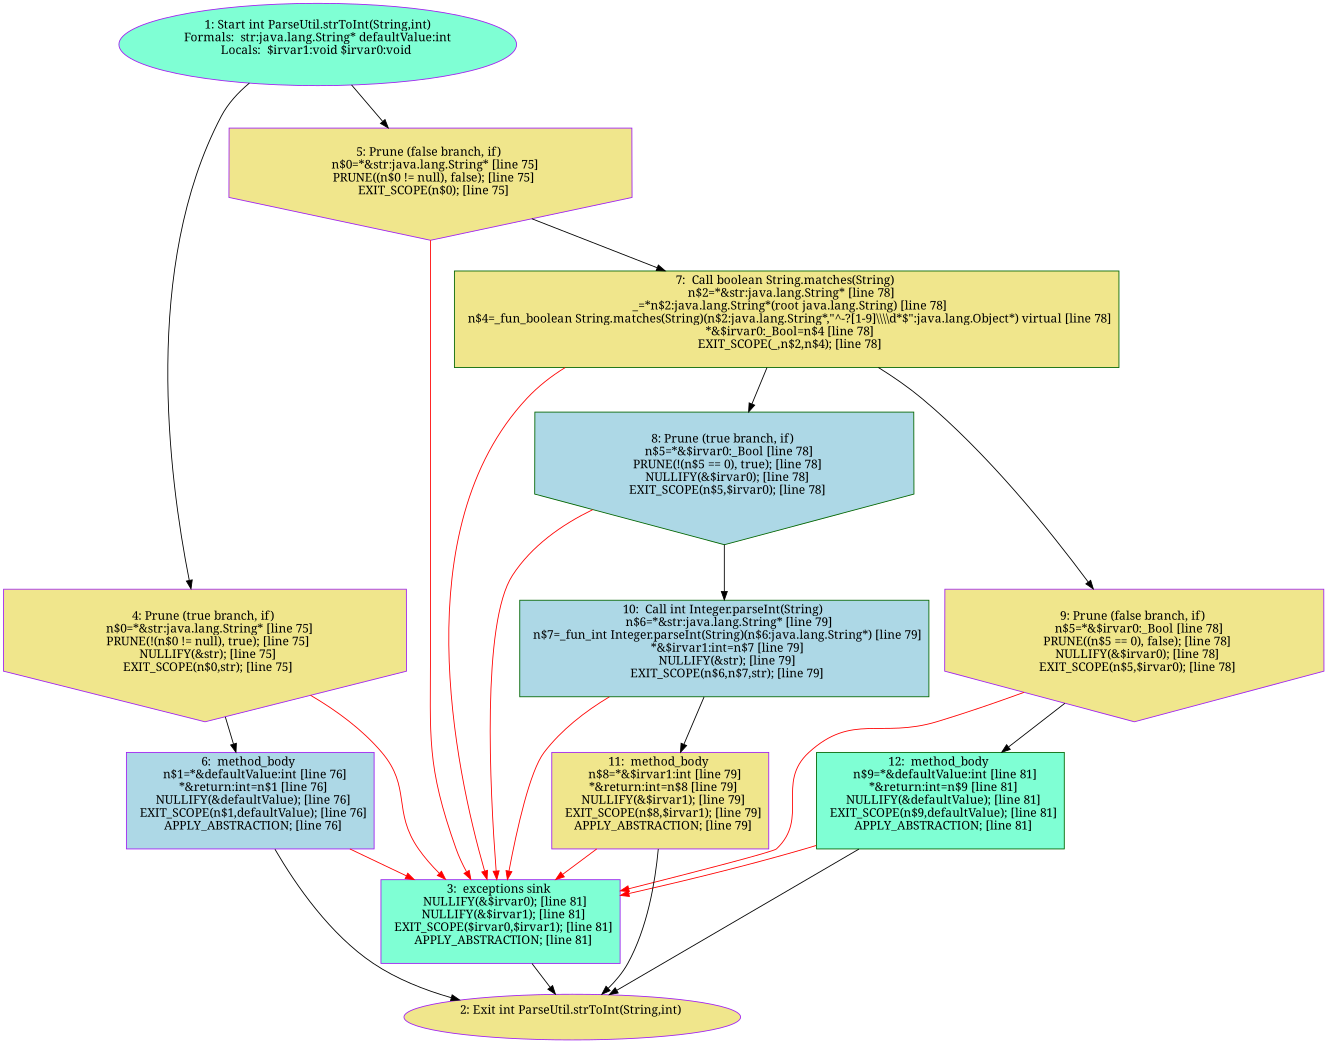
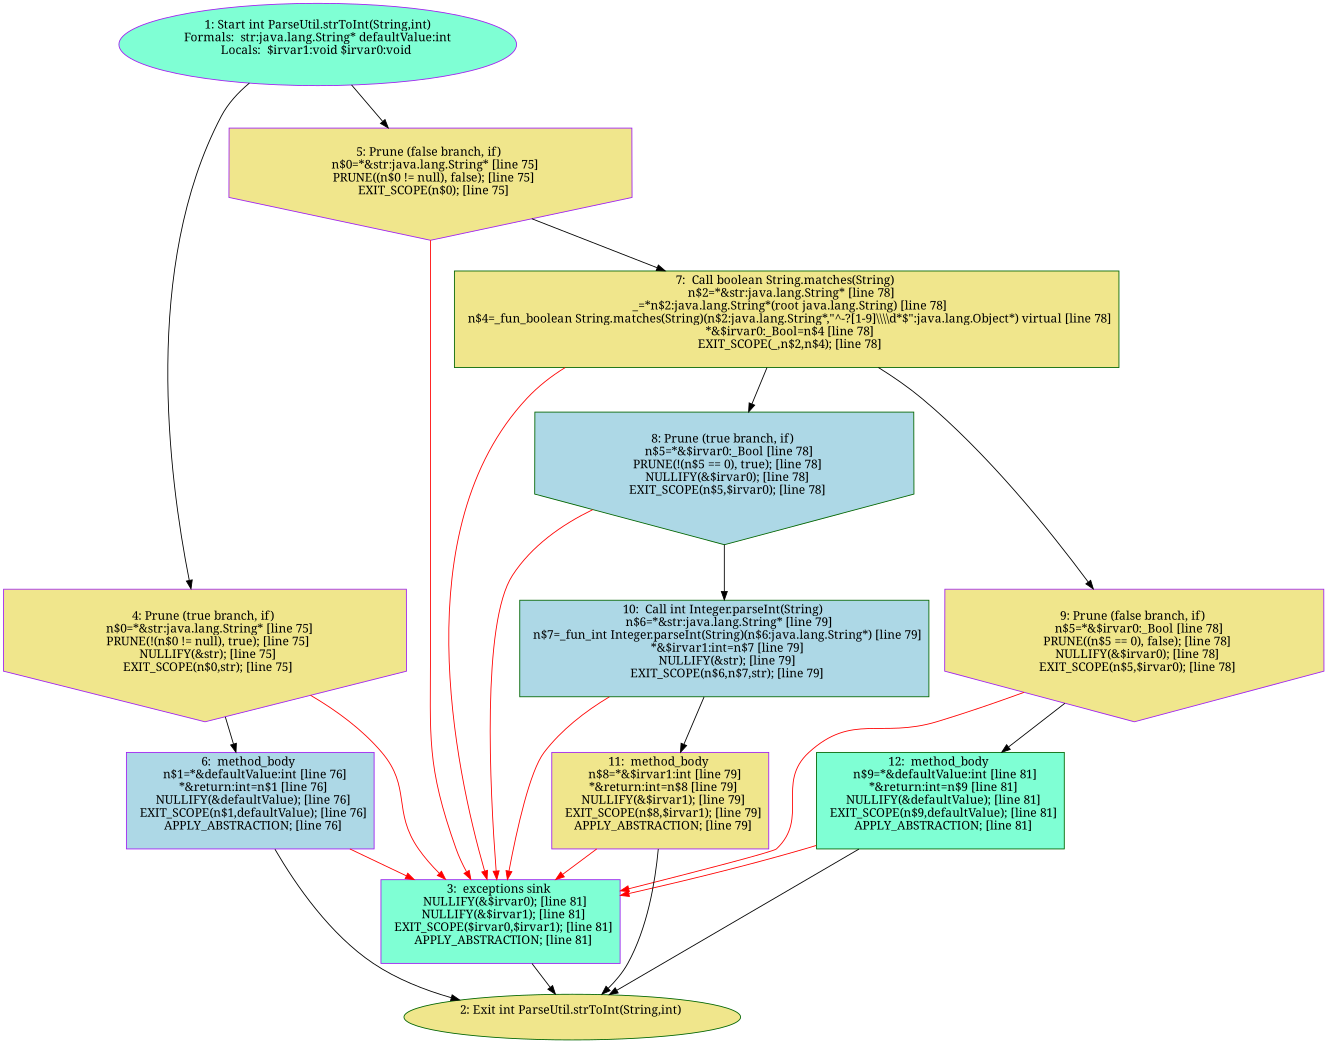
(572, 1017) -> (572, 1017)
